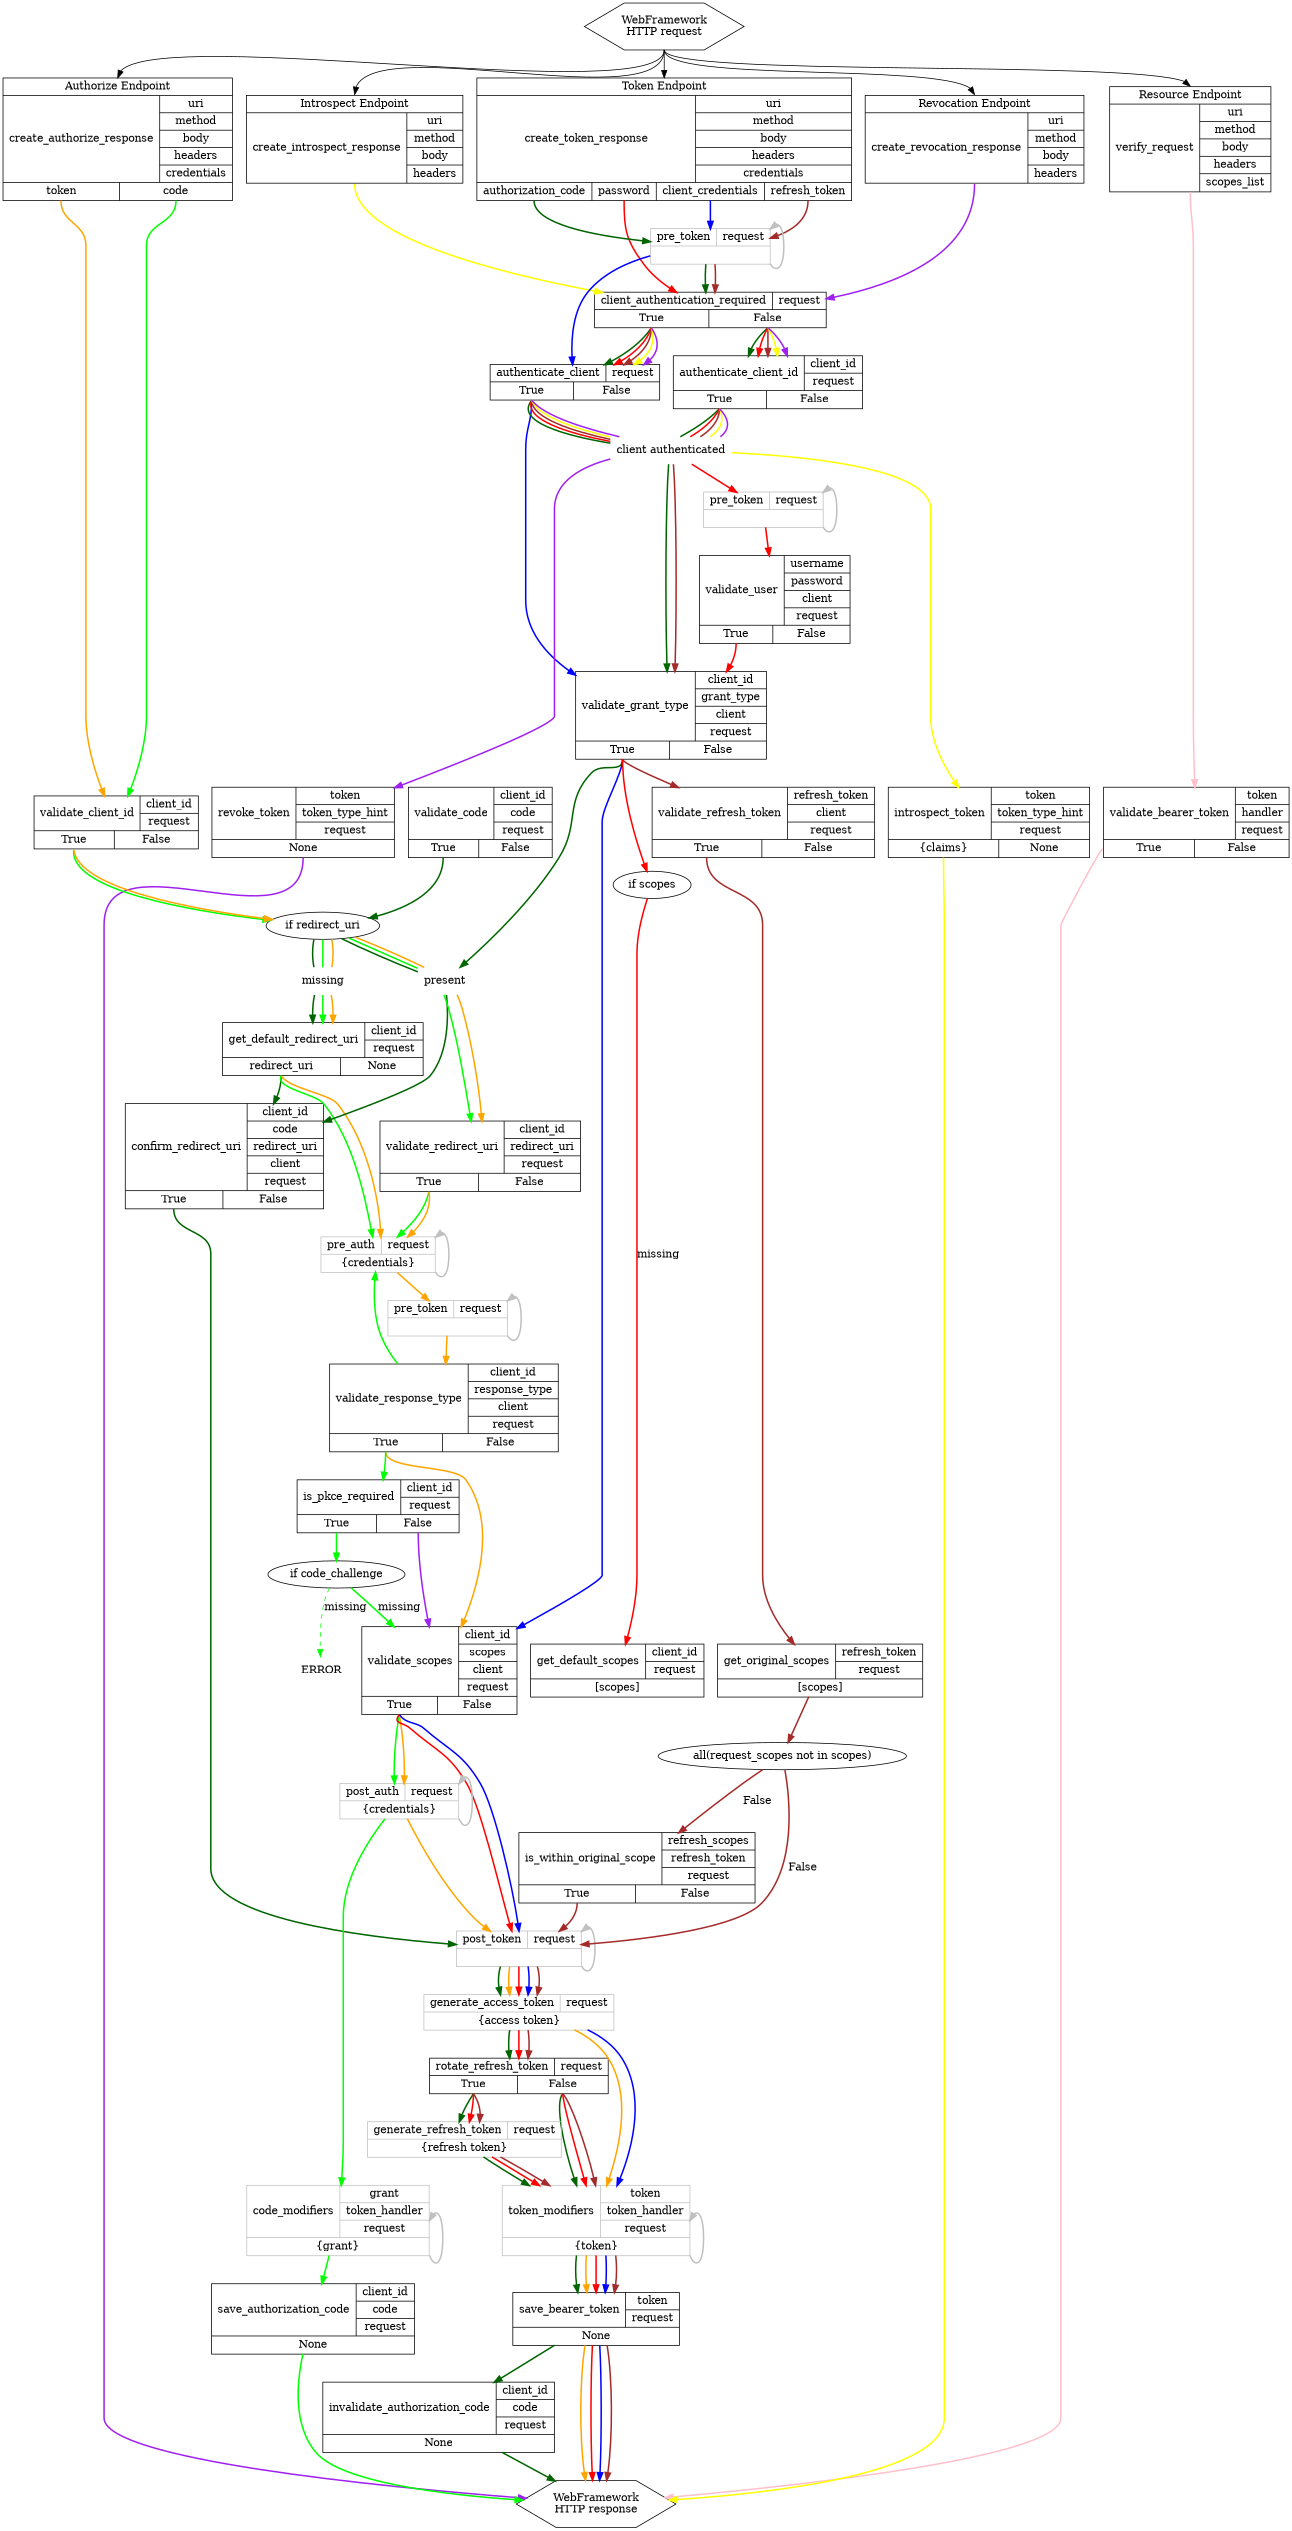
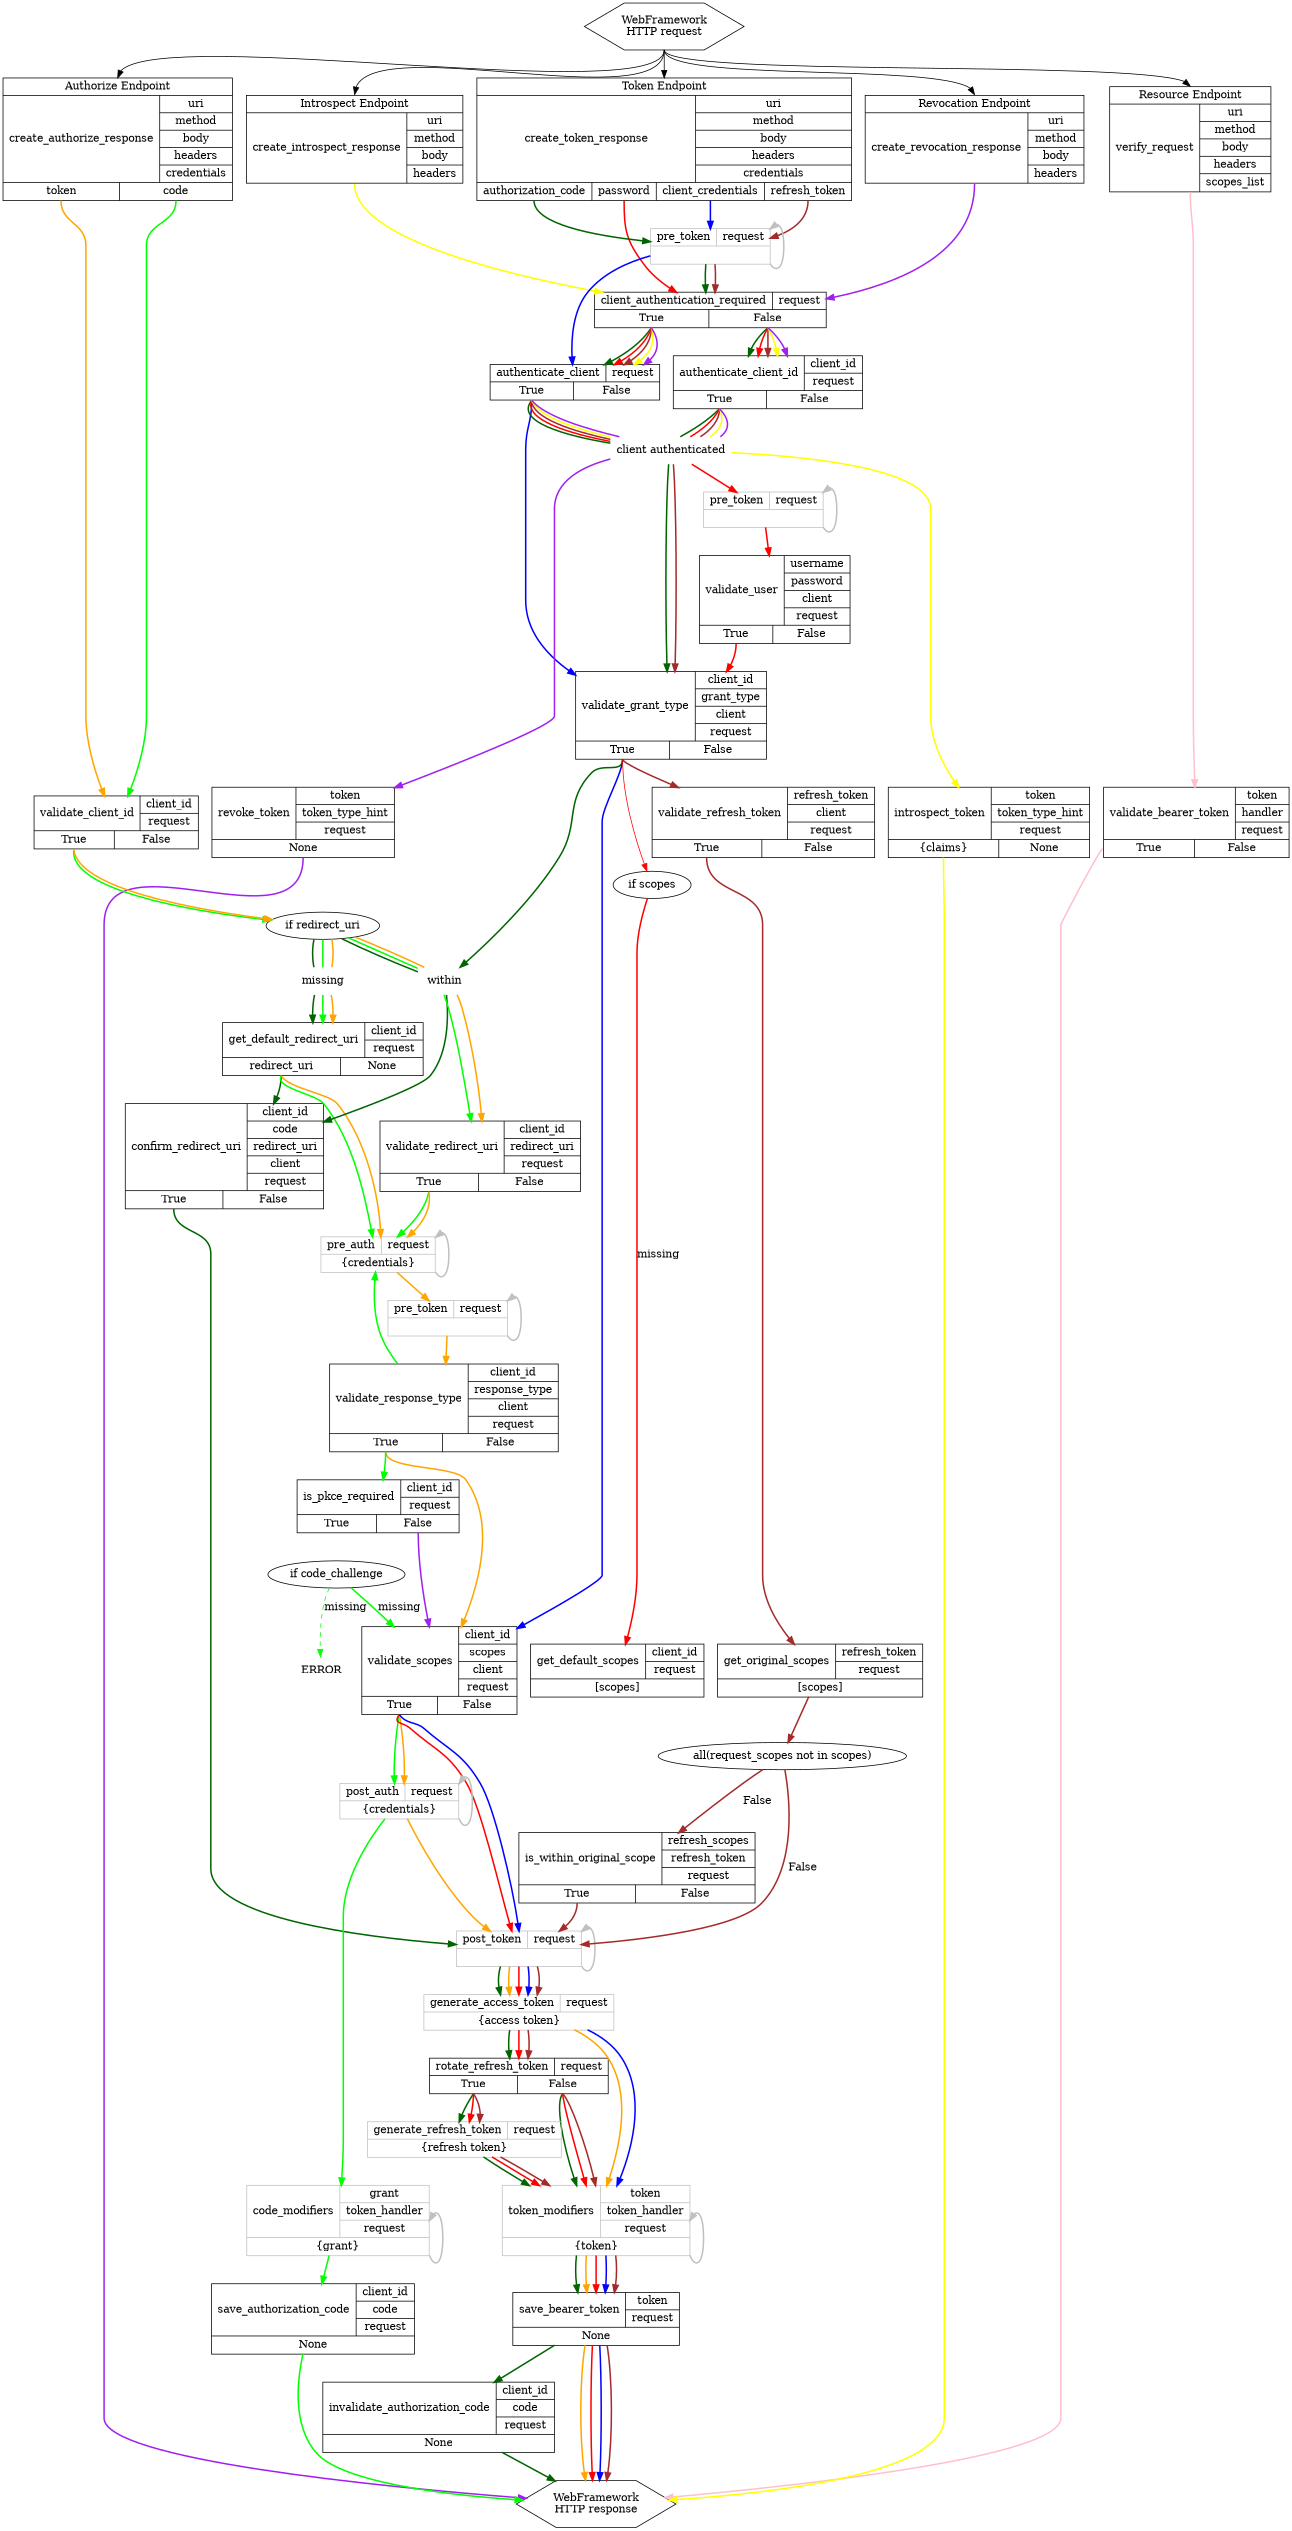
(629, 812) -> (629, 812)
(480, 822) -> none
(445, 981) -> (445, 981)
(336, 1543) -> none
